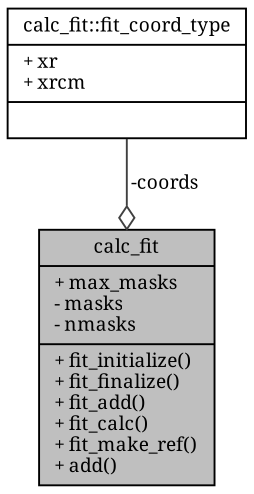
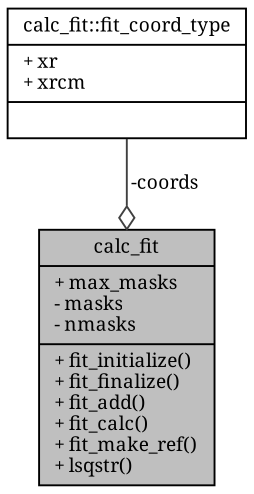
(87, 466) -> (94, 466)
